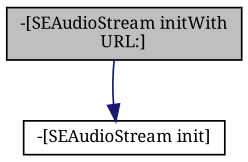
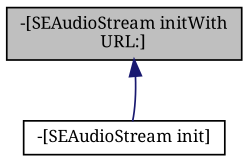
(113, 82) -> (135, 99)
